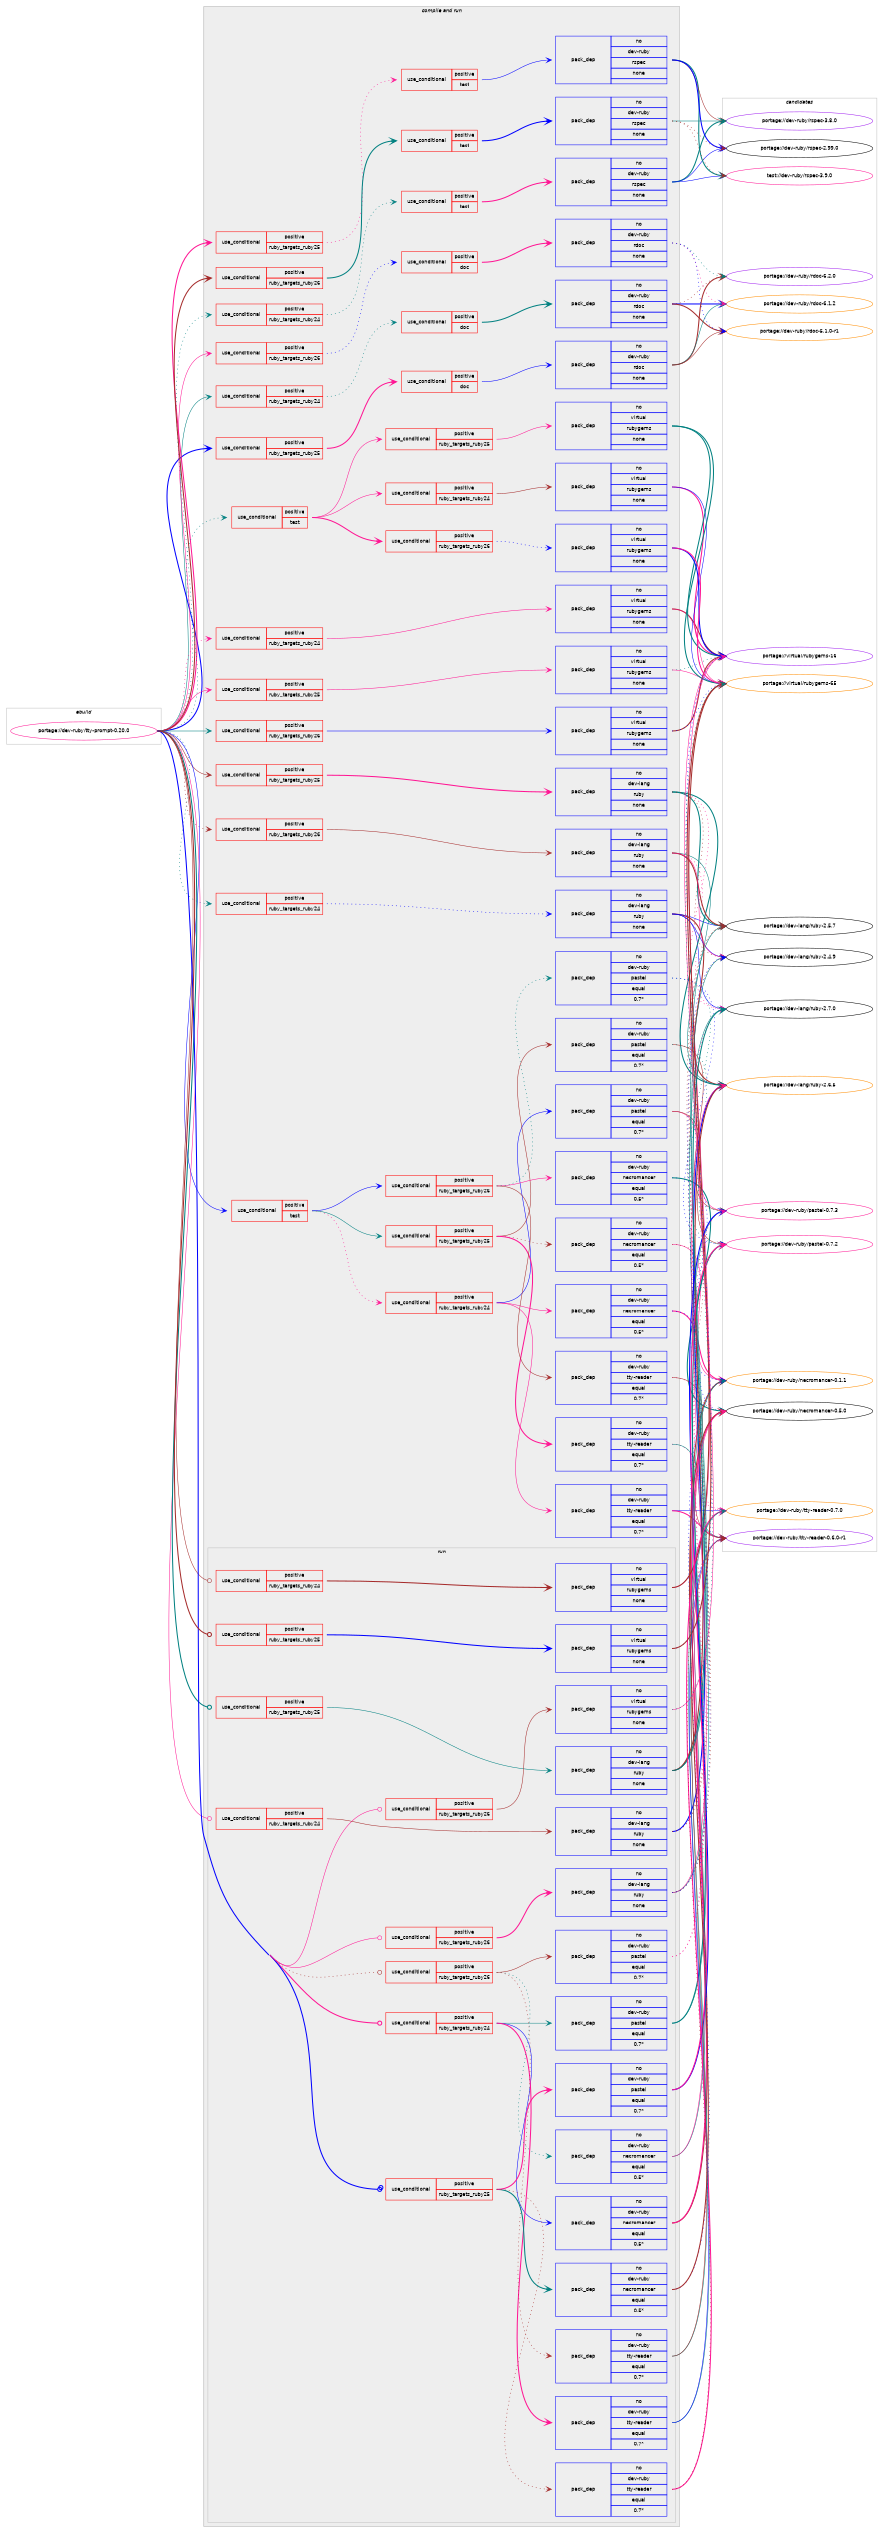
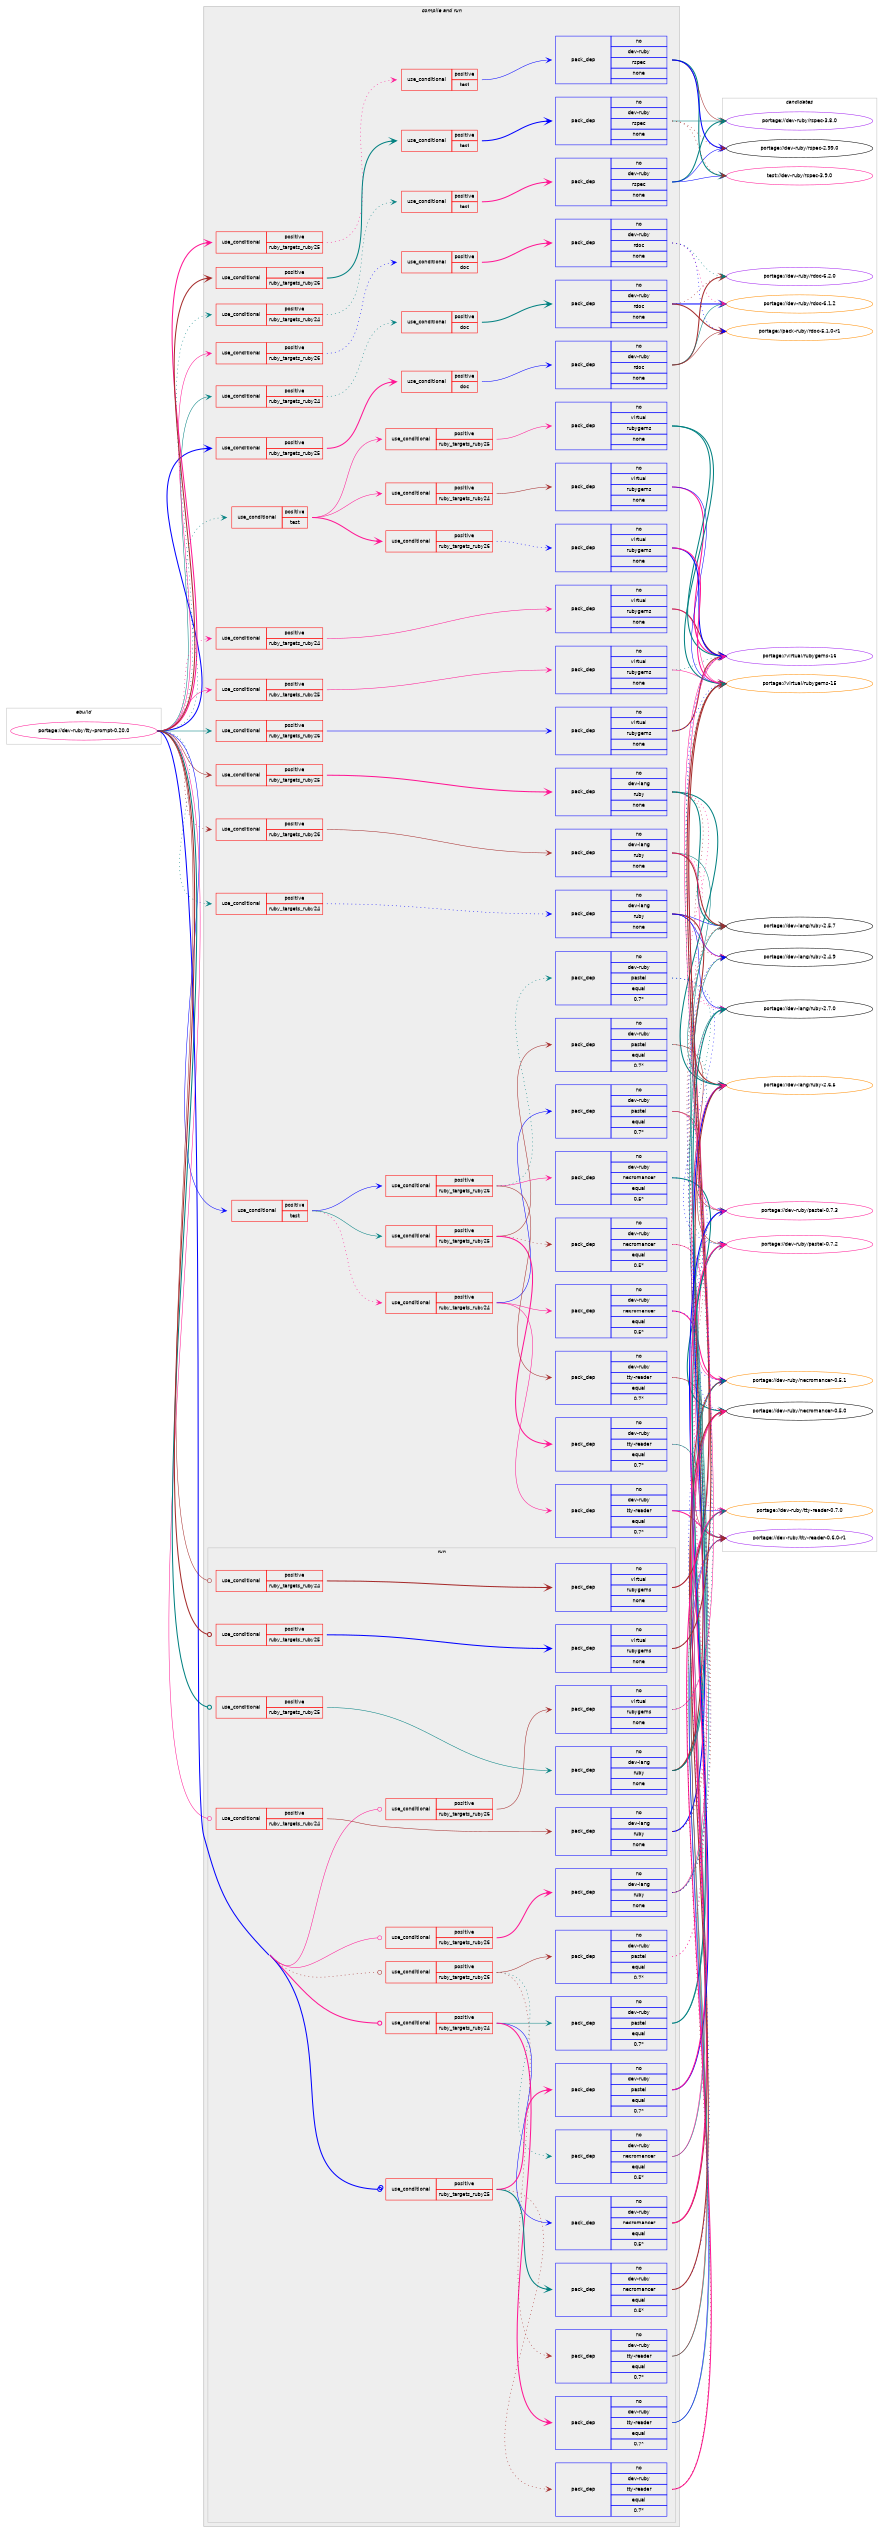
(800, 331) -> (800, 331)
(800, 684) -> (800, 684)
(800, 1381) -> (800, 1381)
